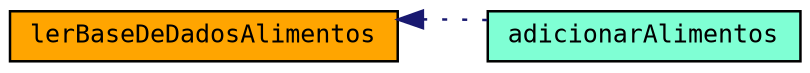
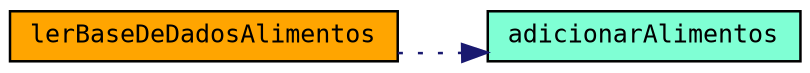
(455, 20) -> (430, 53)
